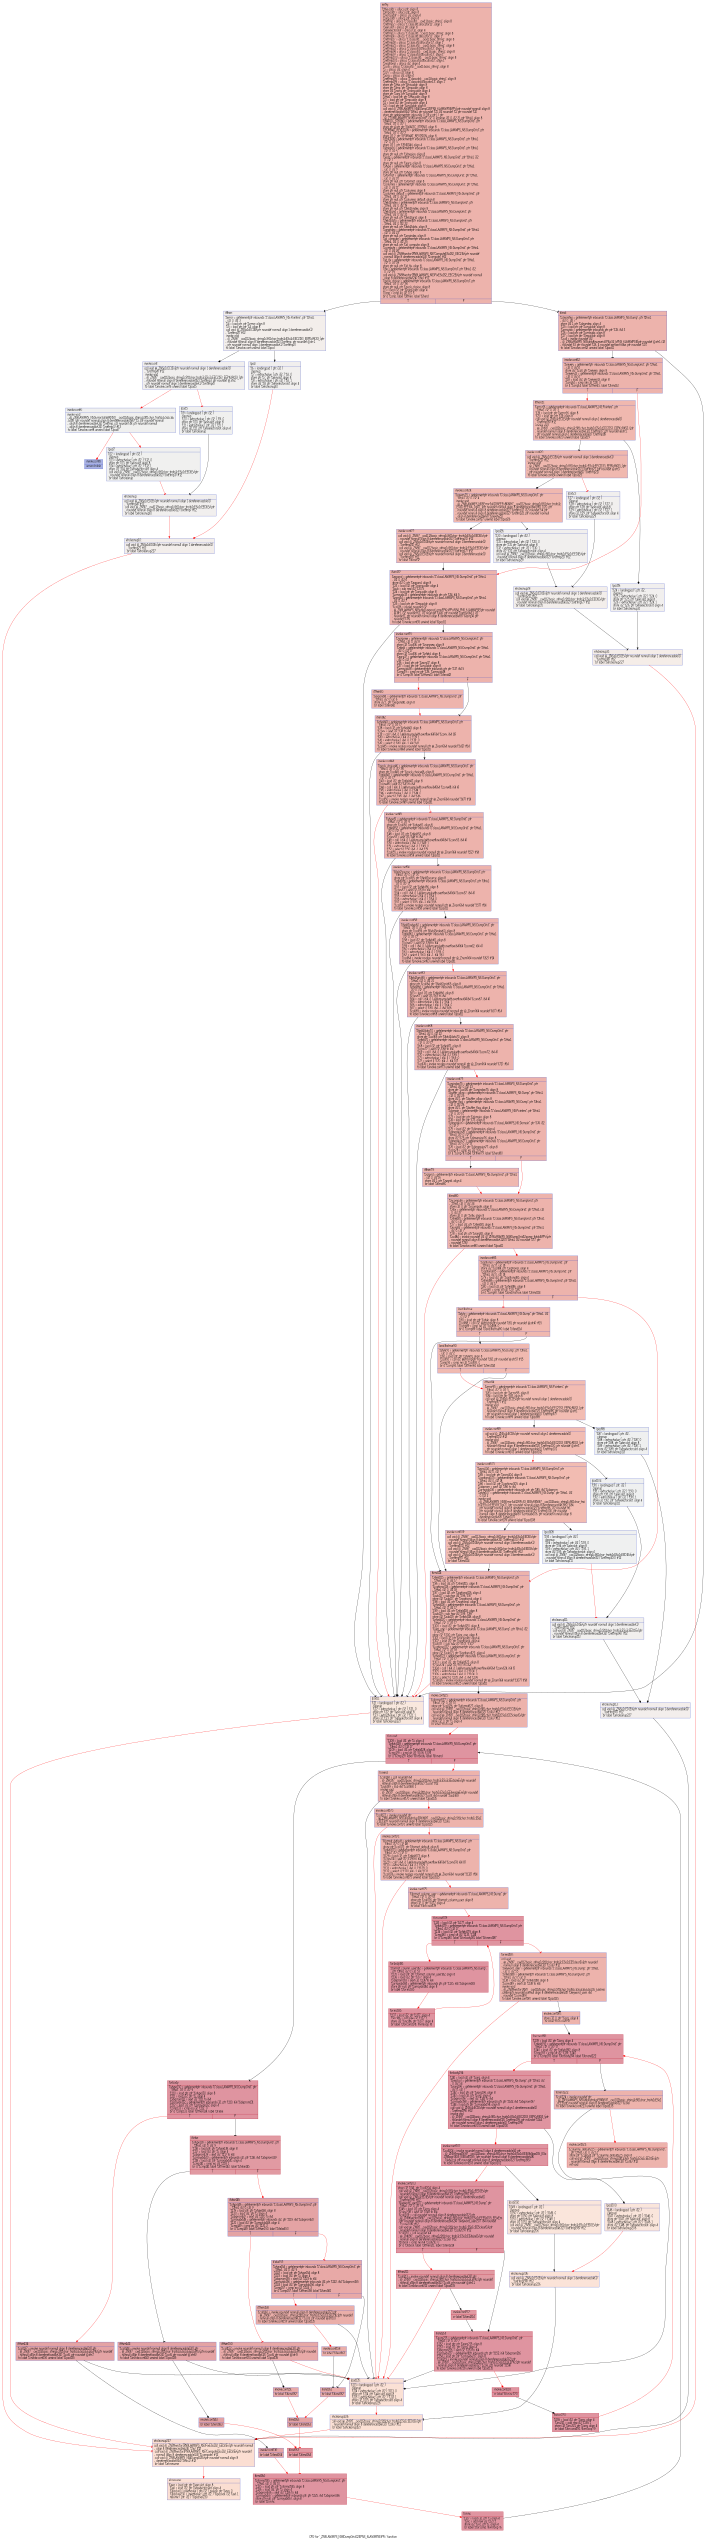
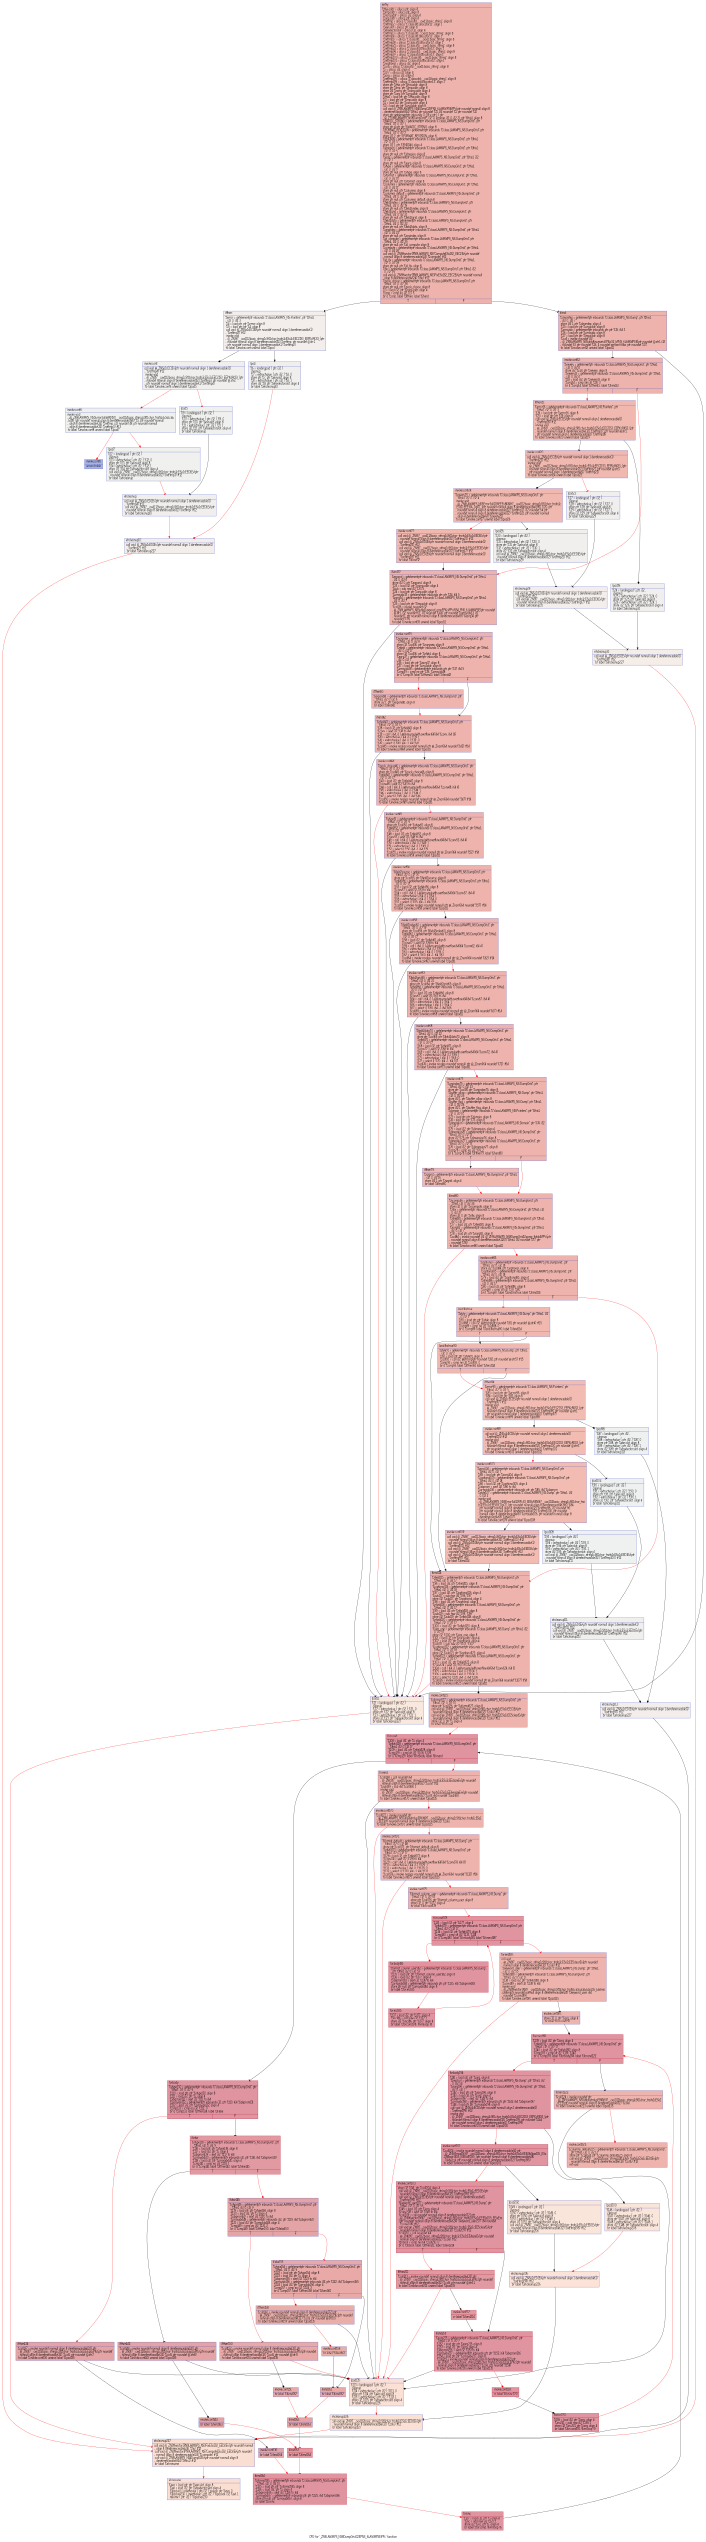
(477, 525) -> (477, 525)
(594, 1590) -> (594, 1590)
